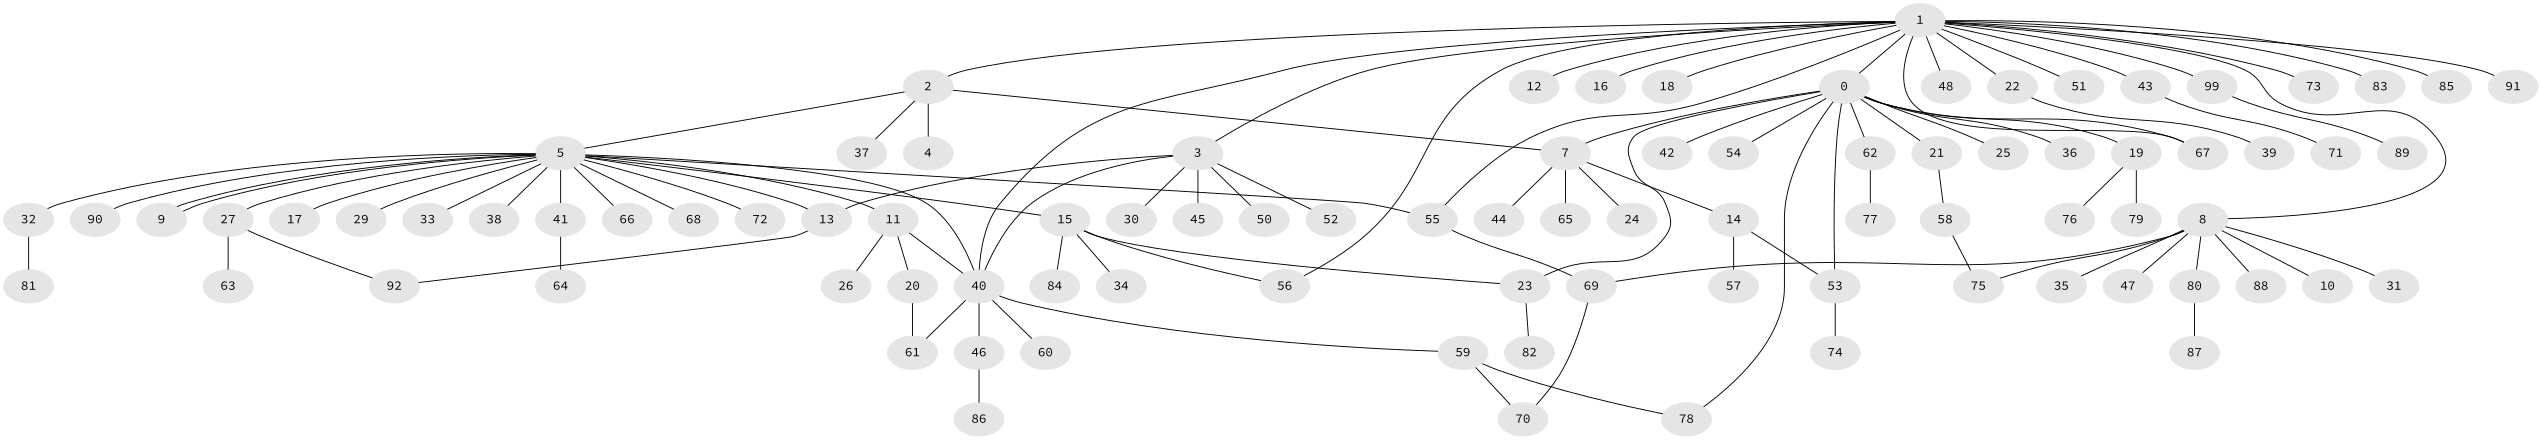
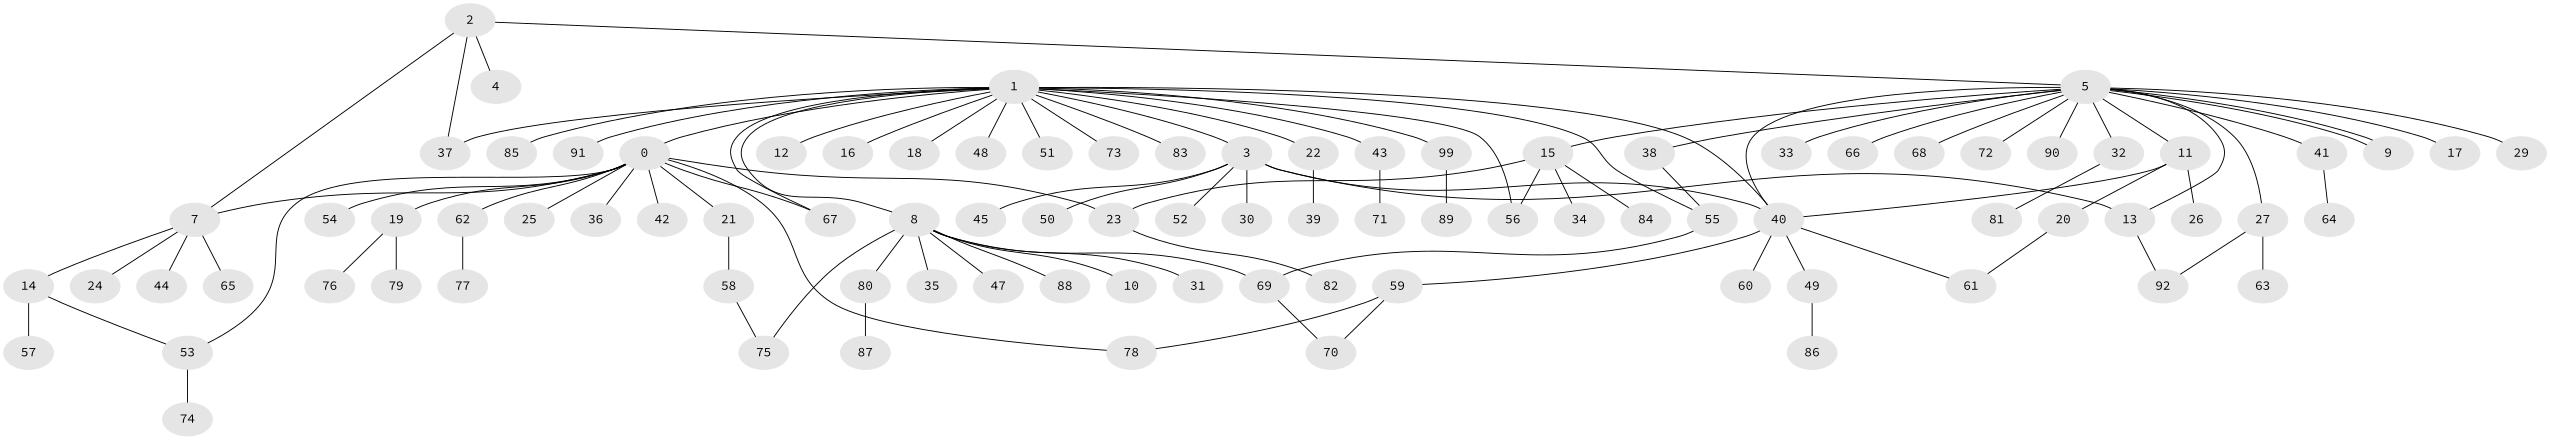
(1420, 32) -> (594, 118)
(998, 180) -> (1676, 182)
(979, 353) -> (1812, 286)
